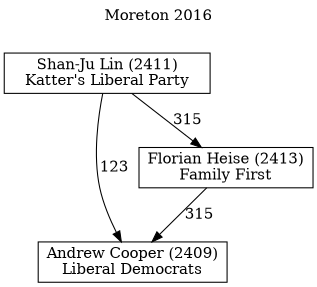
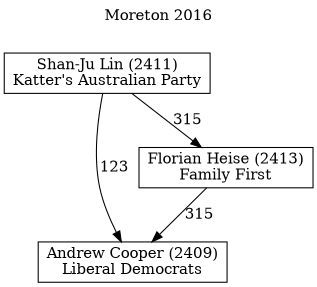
(107, 73) -> (107, 73)
